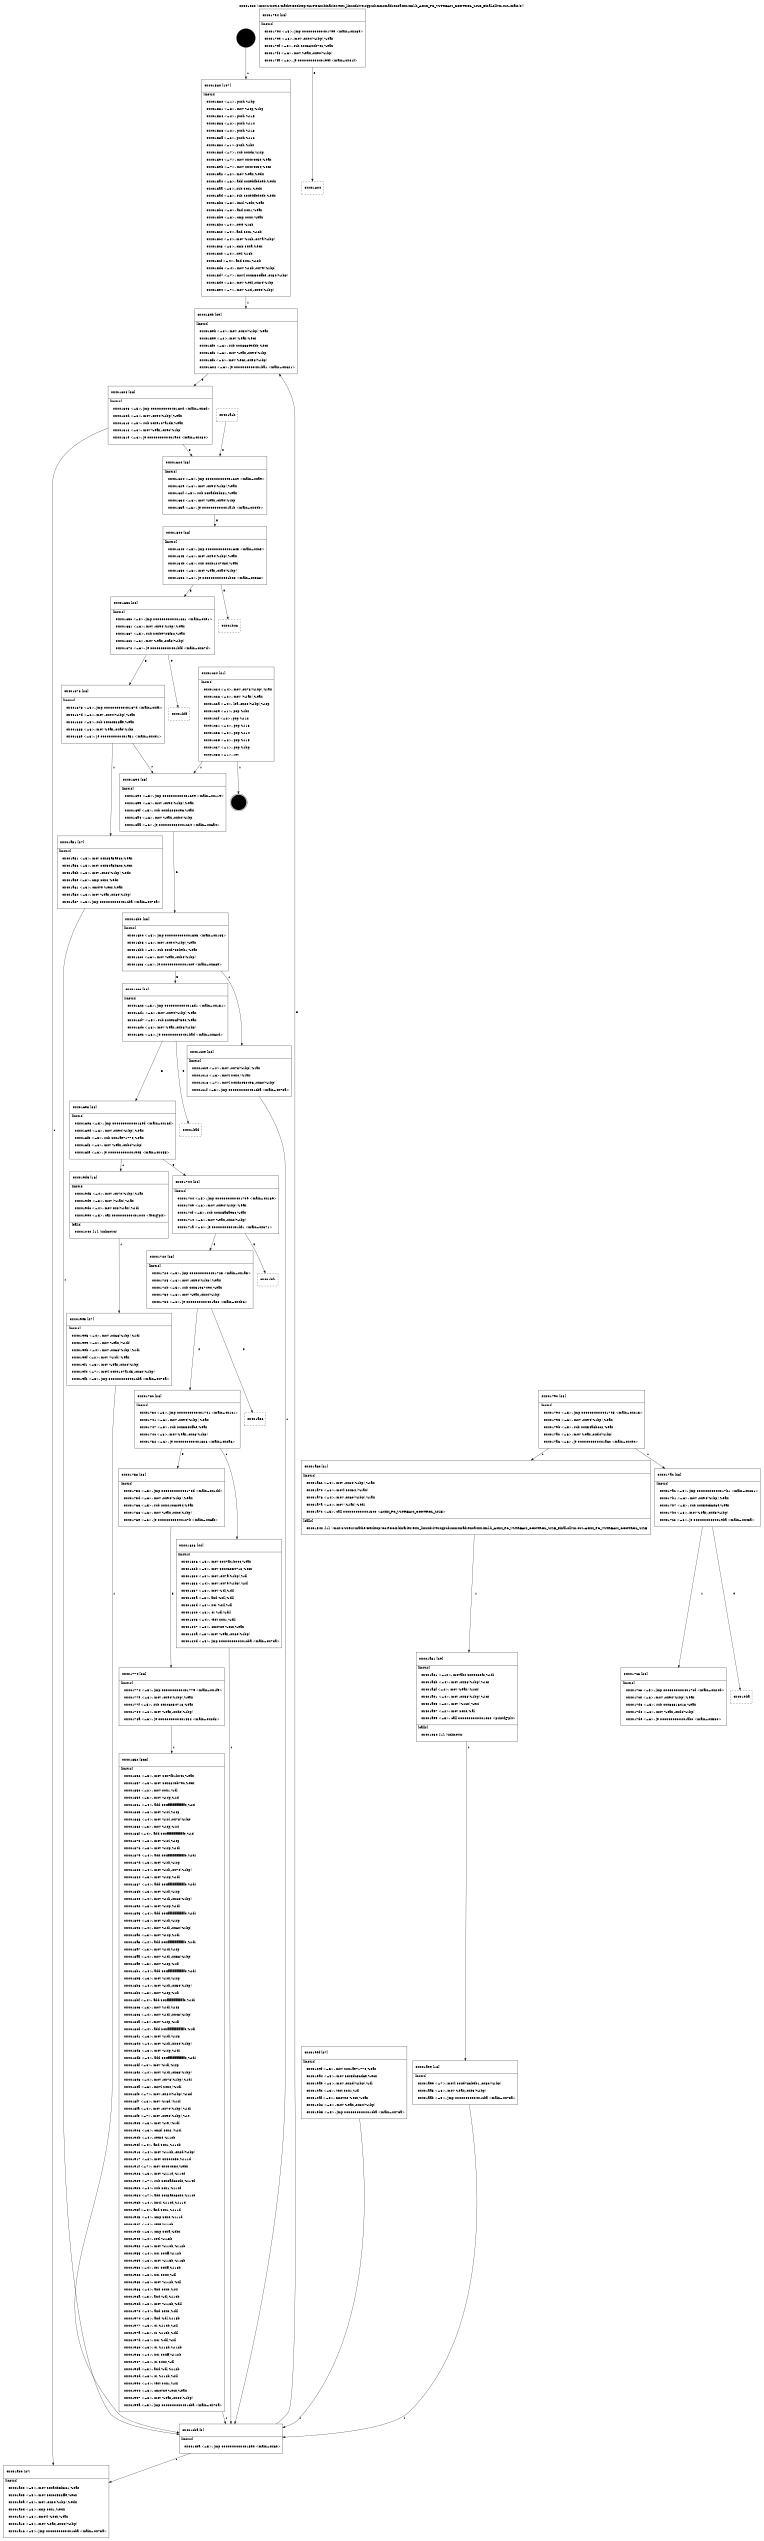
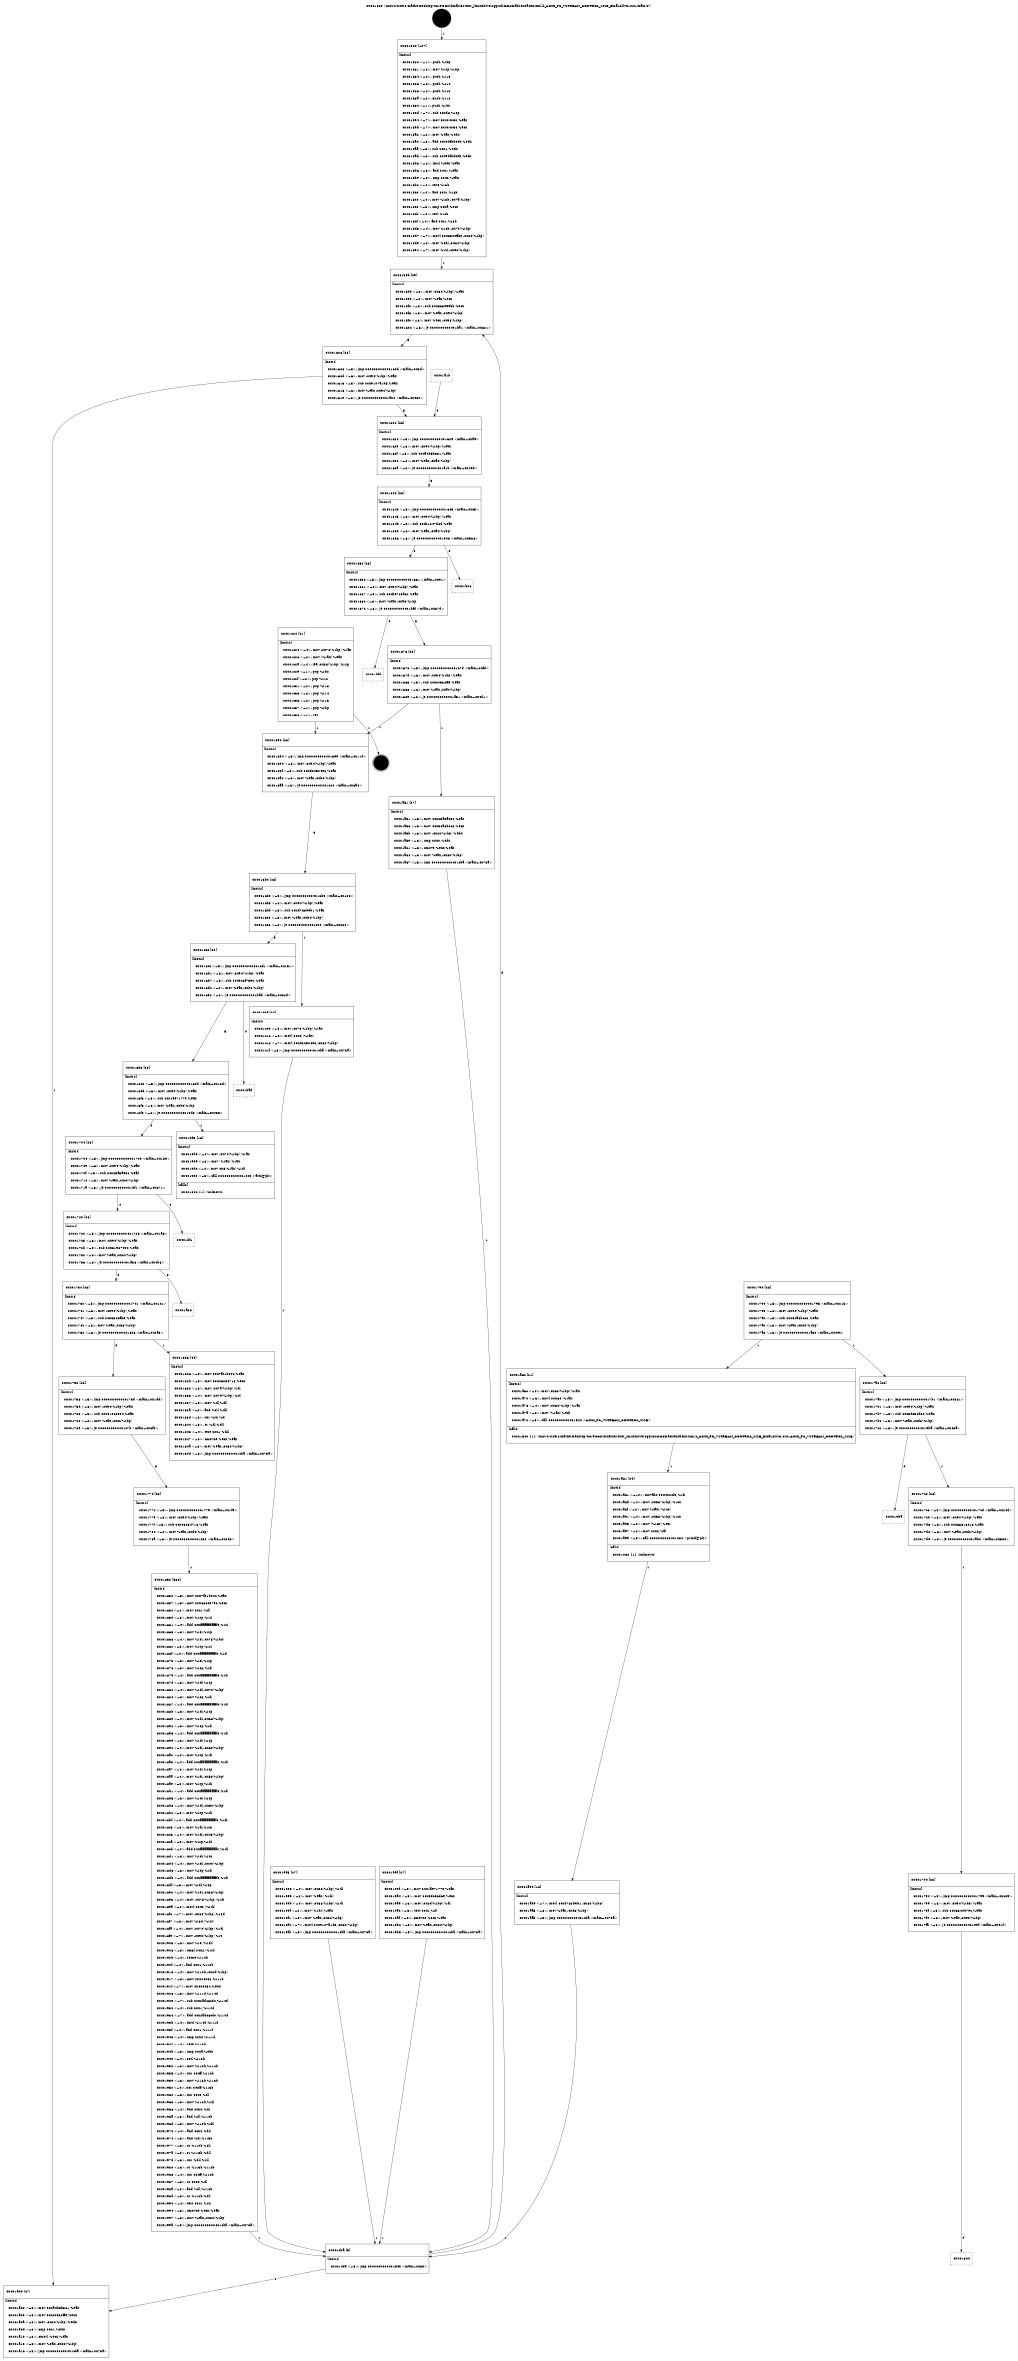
(119, 1275) -> none
none -> (961, 1709)
(230, 2035) -> none
